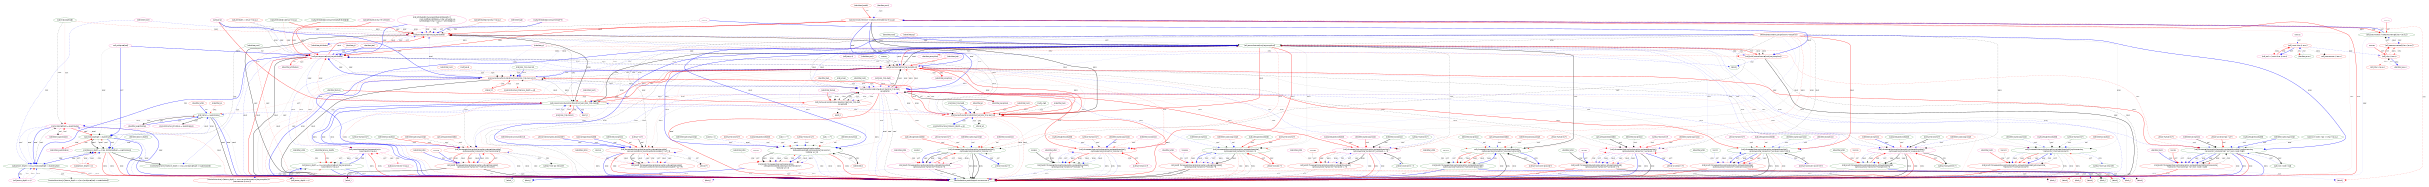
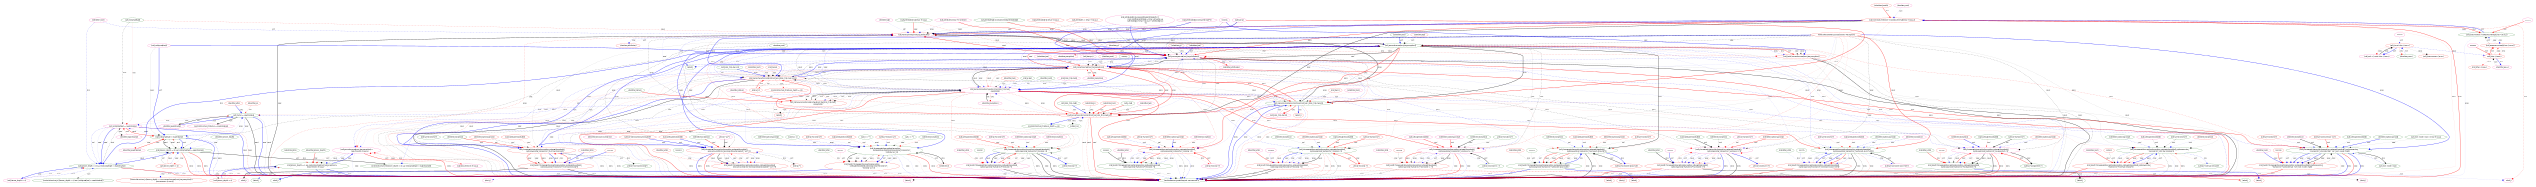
(2282, 50) -> (2385, 50)
none -> (1335, 90)
